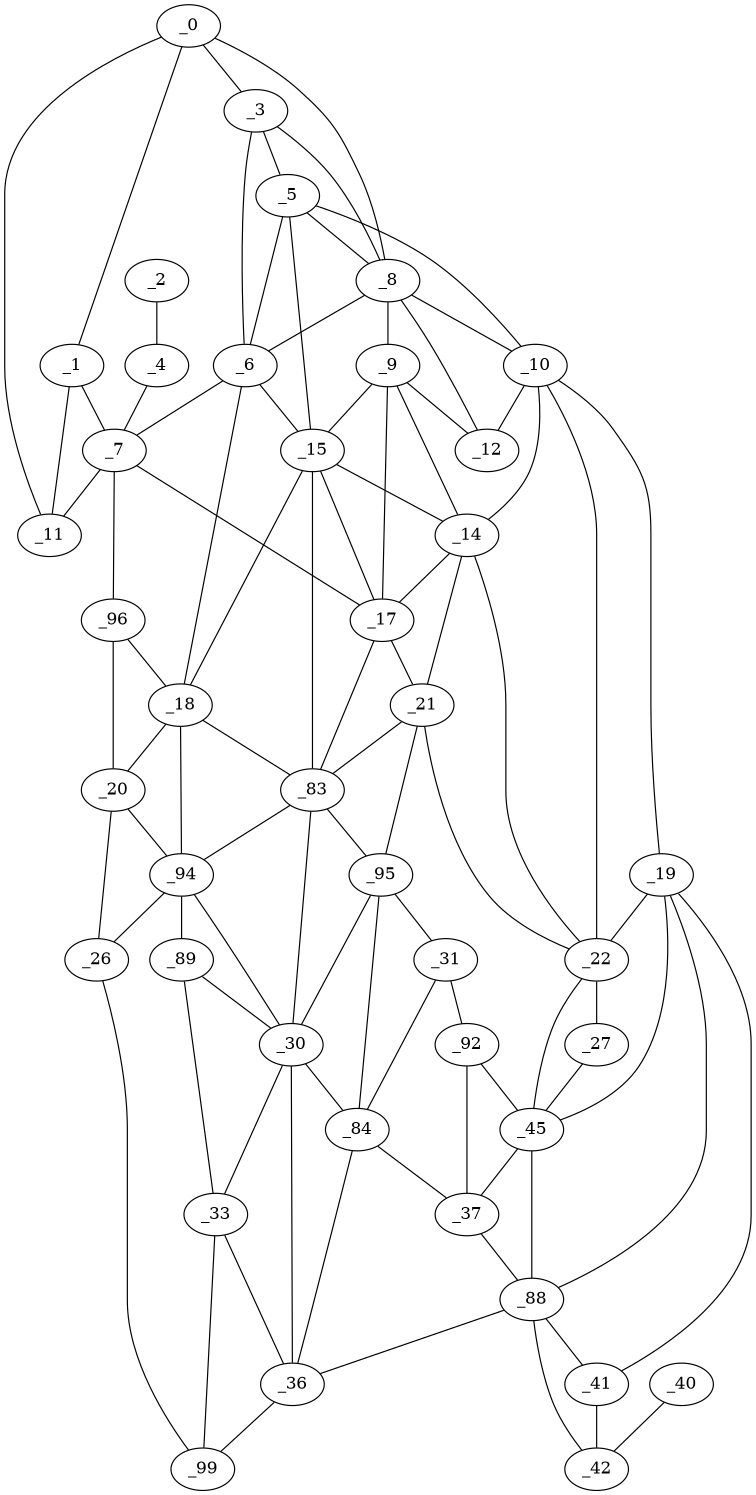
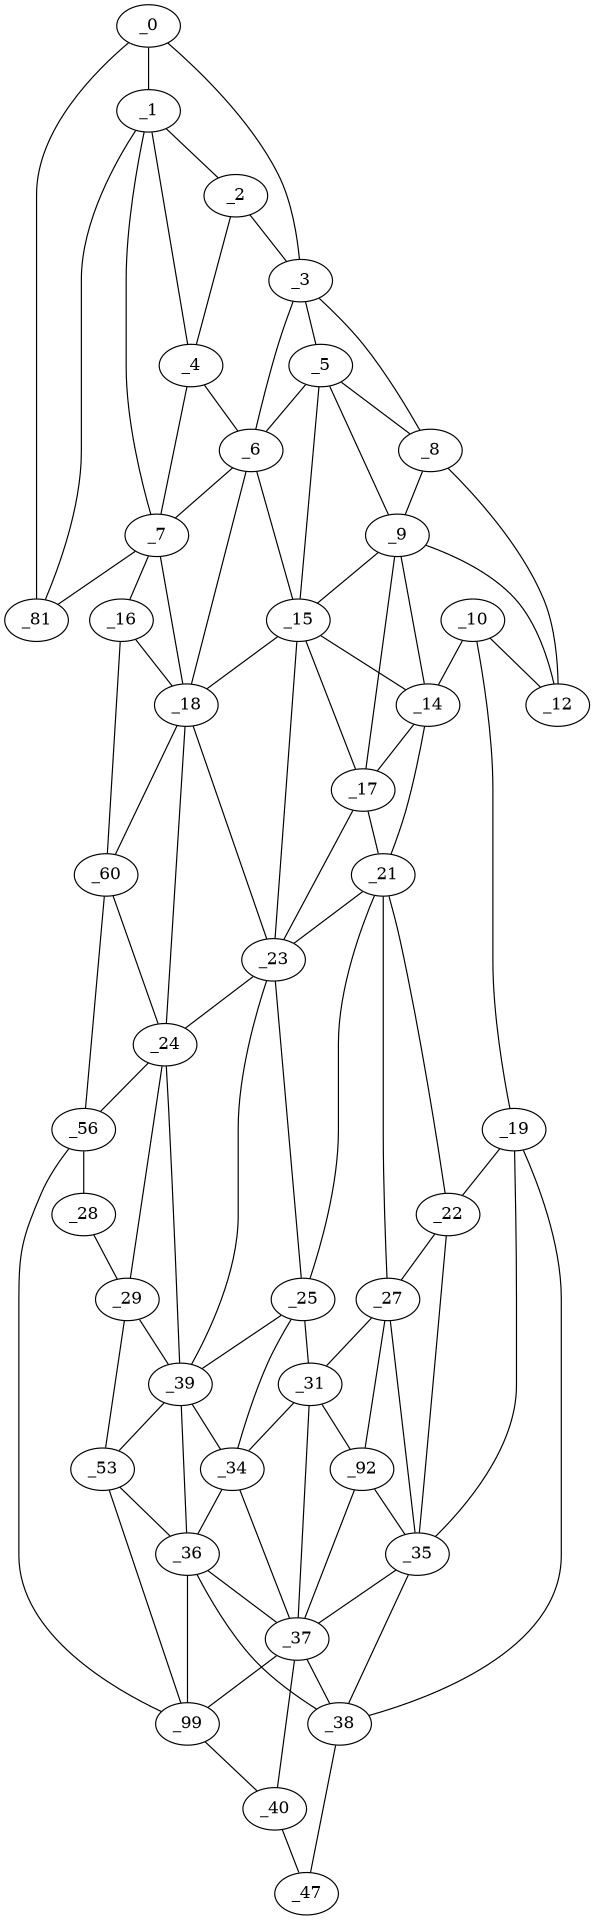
(332, 124) -> none
none -> (192, 153)
none -> (170, 238)
none -> (268, 238)
(430, 259) -> (359, 450)
(317, 323) -> (221, 408)
(462, 323) -> none
(50, 535) -> (37, 620)
(248, 535) -> (172, 620)
(113, 620) -> (121, 620)
(597, 657) -> none
(506, 757) -> none
(113, 790) -> (106, 875)
(312, 790) -> (274, 960)
(182, 875) -> (165, 1045)
(381, 875) -> (303, 1299)
(97, 960) -> (84, 1130)
(182, 960) -> (127, 1299)
(291, 1045) -> (180, 1384)
none -> (383, 1087)
(357, 1130) -> (232, 1469)
(532, 1130) -> (417, 1554)
none -> (84, 1215)
(216, 1215) -> (103, 1469)
(532, 1299) -> (340, 1724)
none -> (349, 1342)
none -> (375, 1384)
(597, 1384) -> none
(597, 1469) -> (307, 1894)
none -> (304, 1512)
none -> (242, 1597)
none -> (242, 1682)
none -> (286, 1724)
none -> (231, 1766)
